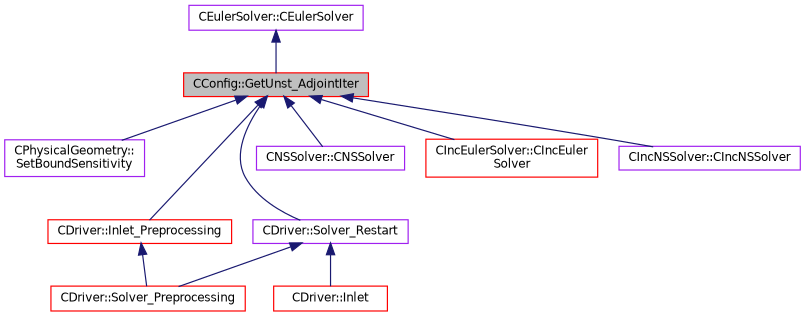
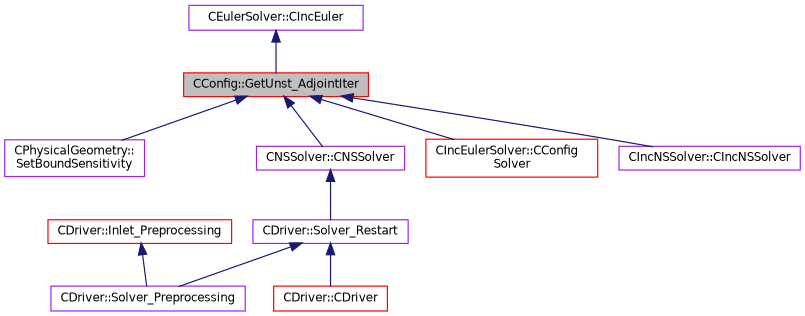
(276, 18) -> (276, 18)
(512, 158) -> (512, 158)
(204, 163) -> none
(244, 175) -> (331, 201)
(148, 299) -> (148, 299)
(331, 299) -> (331, 299)
